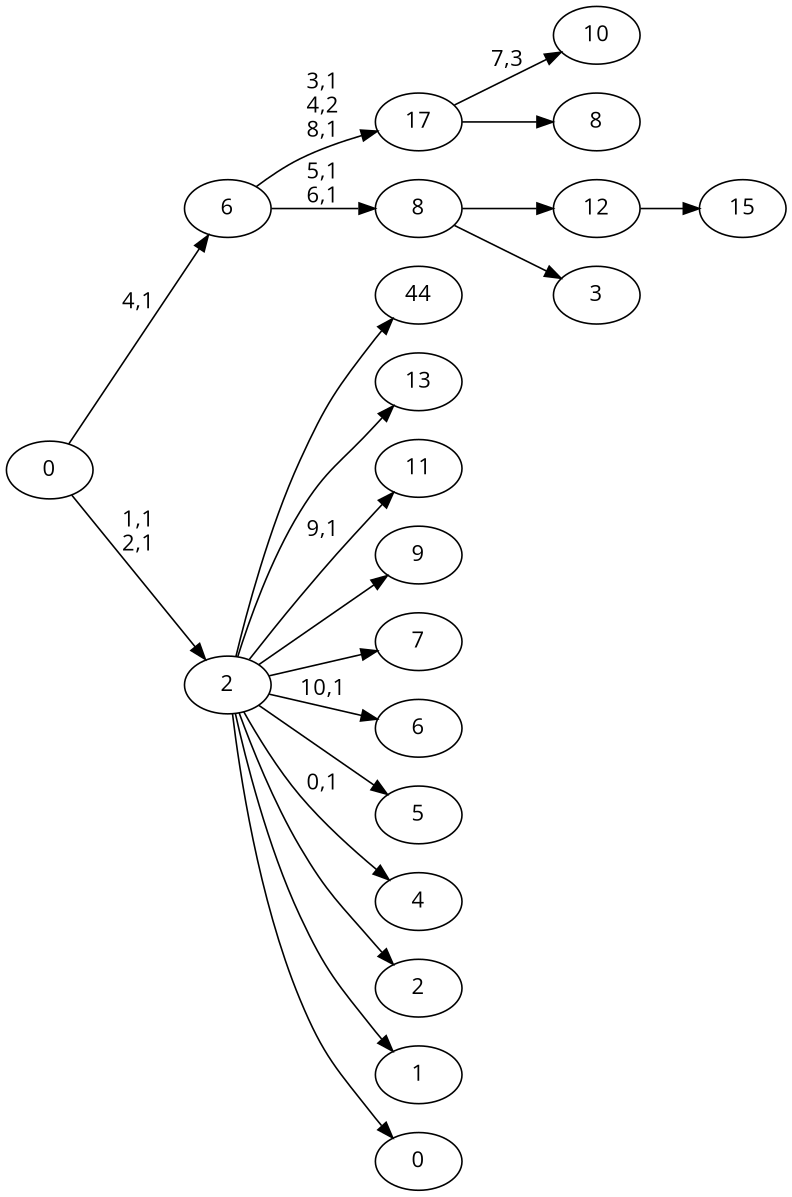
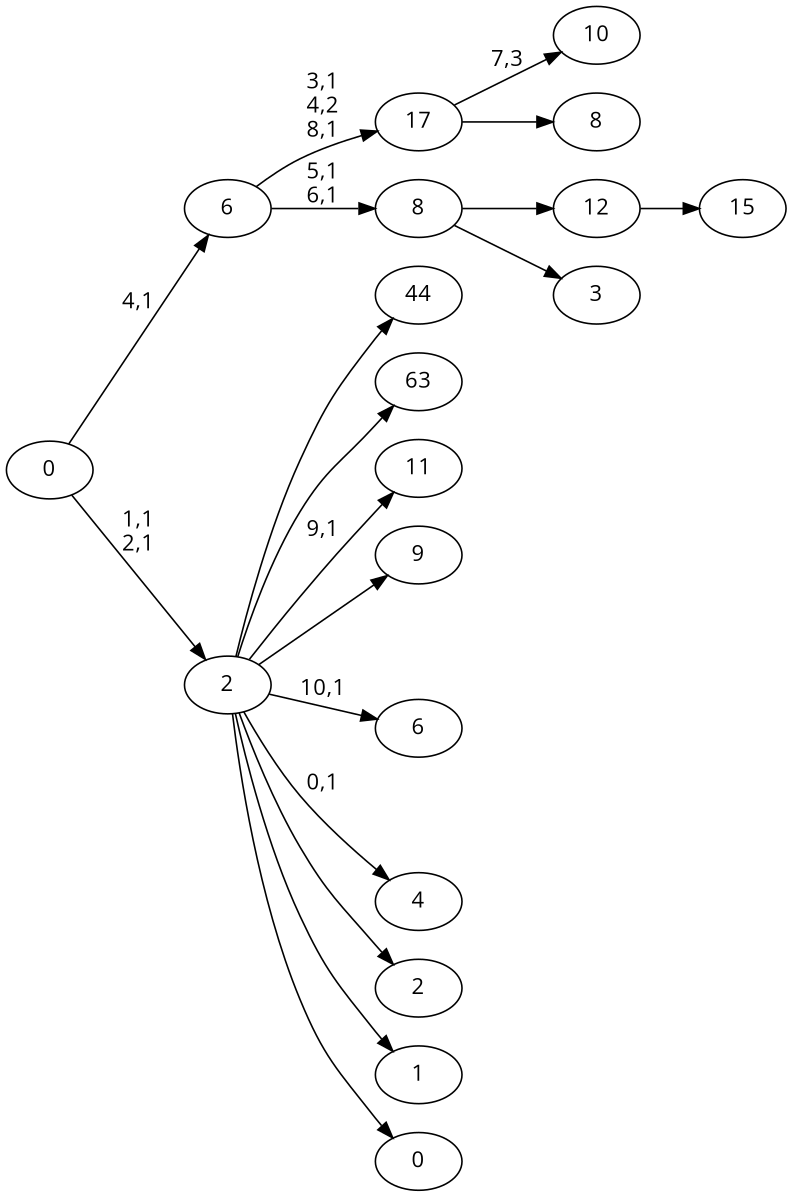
(419, 382) -> (419, 382)
(419, 642) -> none
(419, 815) -> none
